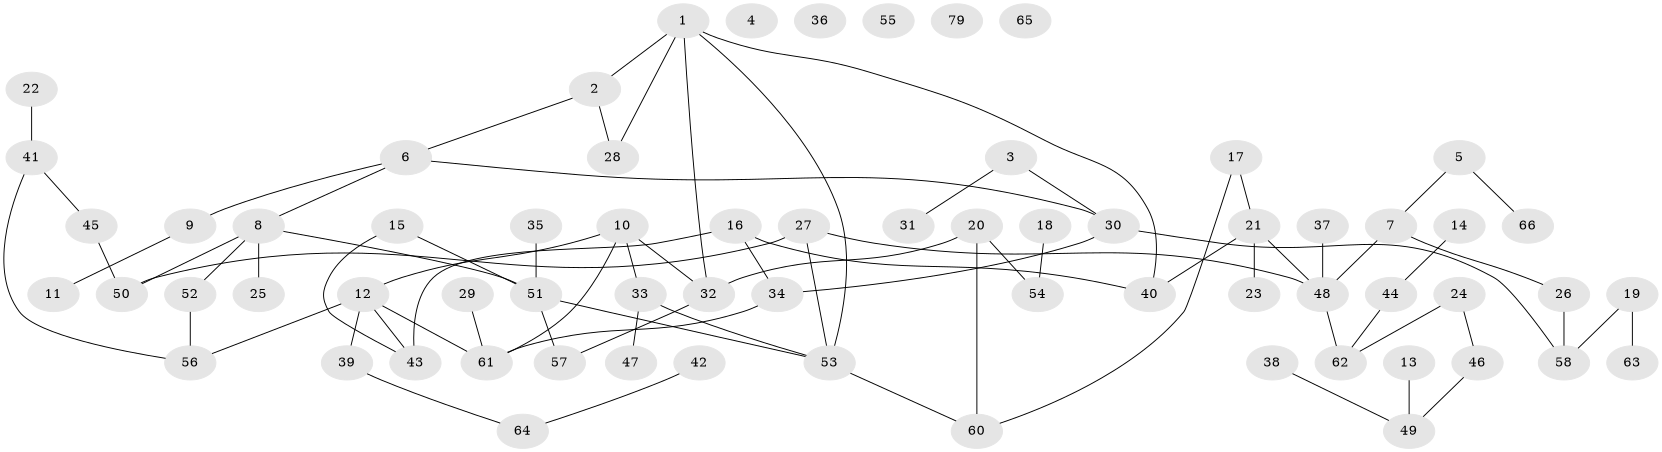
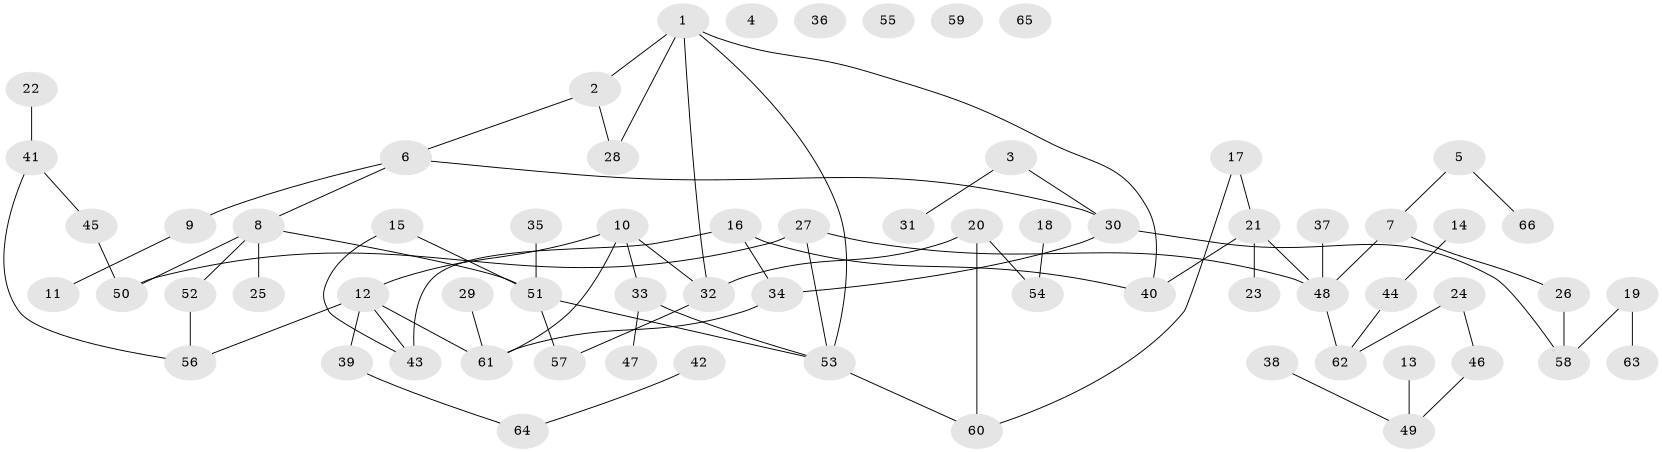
(957, 21) -> (957, 21)
